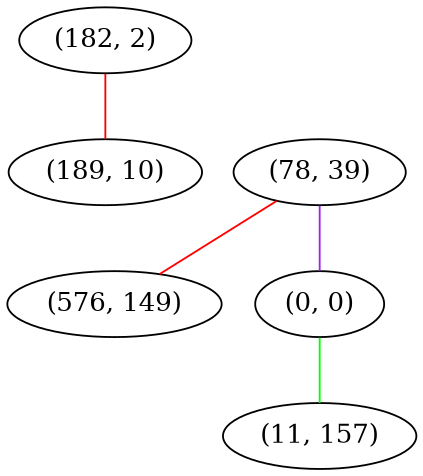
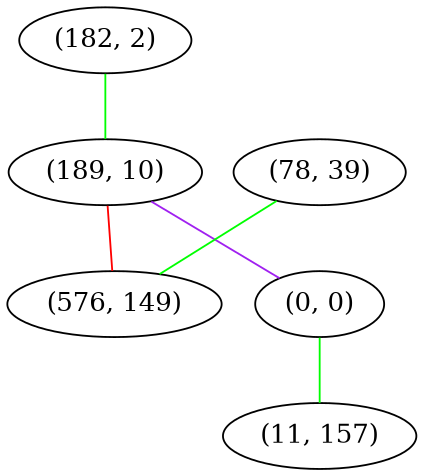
(105, 106) -> (105, 106)
none -> (110, 238)
(218, 238) -> (227, 232)
(320, 238) -> (203, 232)
